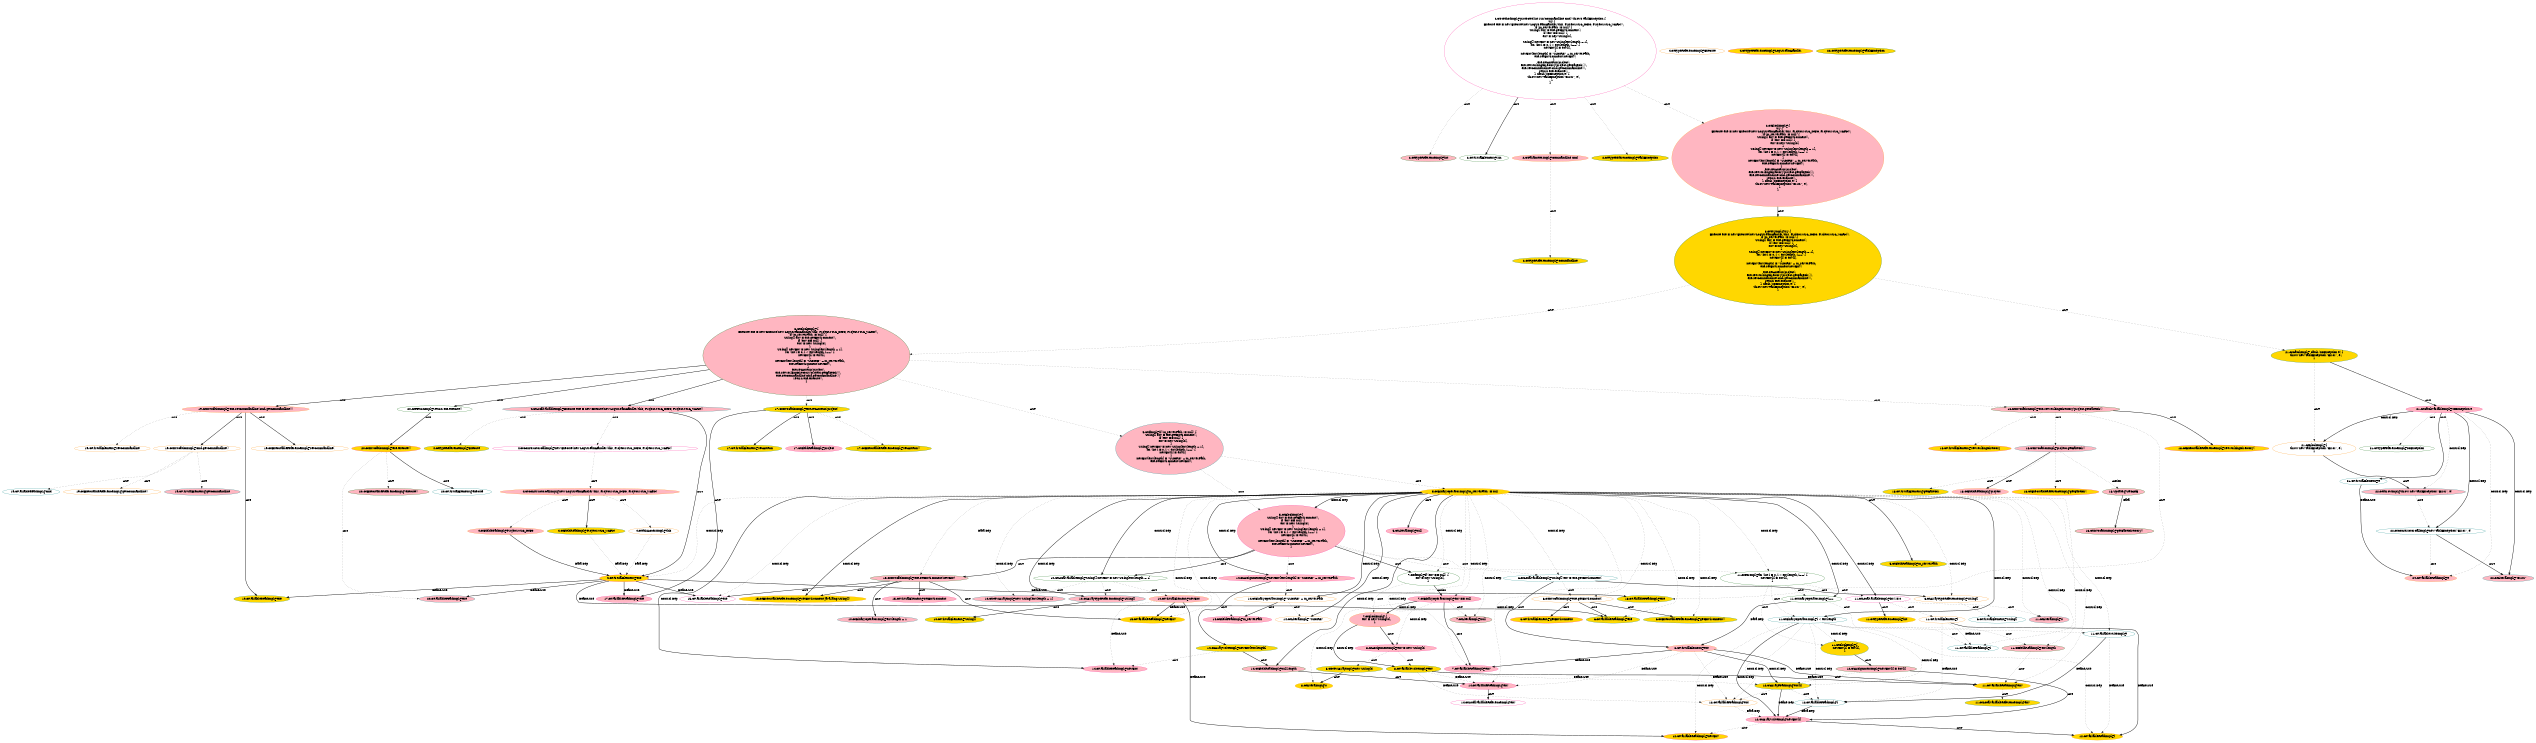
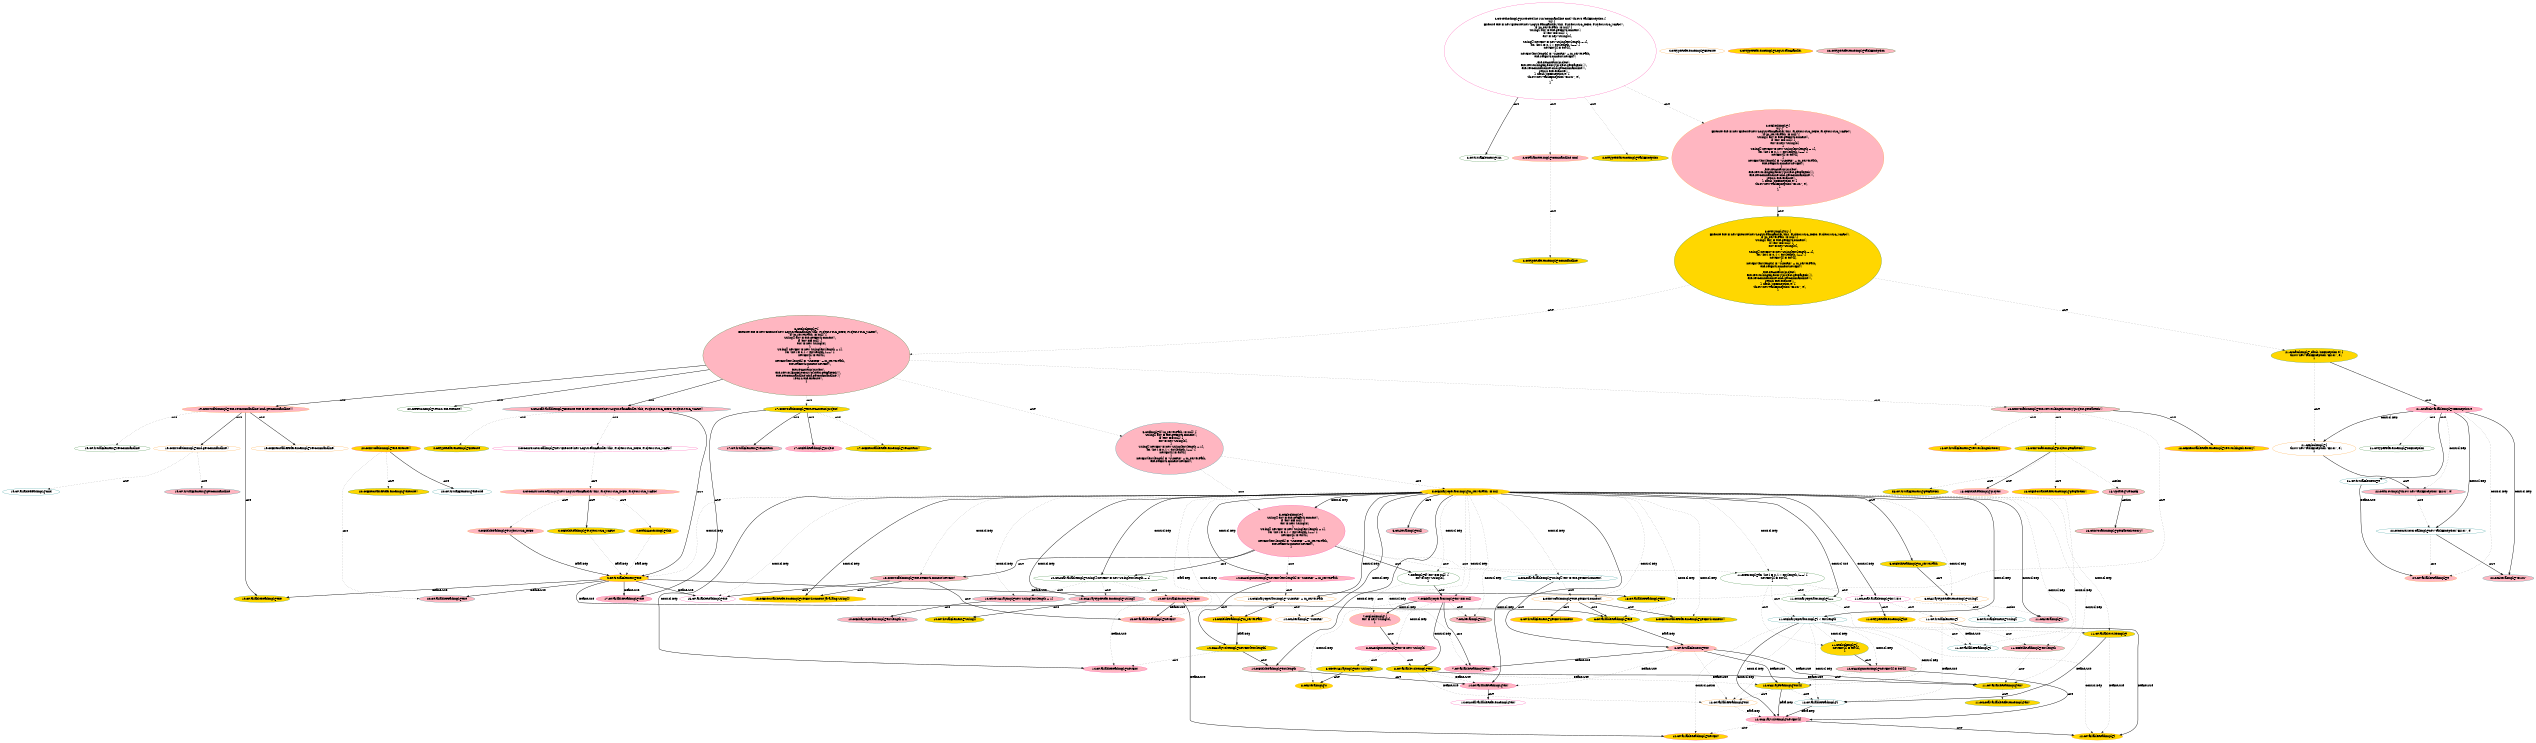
(1856, 51) -> (1856, 51)
(1428, 158) -> none
(411, 428) -> none
(112, 448) -> (112, 448)
(750, 448) -> (750, 448)
(2055, 448) -> (2055, 448)
(112, 492) -> none
(389, 492) -> (389, 492)
(1916, 492) -> (1916, 492)
(1946, 499) -> (1946, 499)
(2126, 500) -> (2126, 500)
(654, 531) -> (654, 531)
(984, 531) -> (984, 531)
(1407, 531) -> (1407, 531)
(1840, 564) -> (1840, 564)
(1184, 578) -> (1184, 578)
(1760, 586) -> (1932, 581)
(1602, 588) -> (1602, 588)
(1442, 590) -> (1442, 590)
(877, 592) -> (939, 607)
(919, 599) -> none
(2011, 607) -> (2011, 607)
(1746, 619) -> (1652, 634)
(1153, 620) -> (1153, 620)
(1237, 620) -> (1237, 620)
none -> (1237, 633)
none -> (1858, 634)
(2109, 634) -> (2109, 634)
(1343, 660) -> (1434, 637)
(1274, 669) -> (1274, 669)
(1777, 669) -> (1777, 669)
(1705, 686) -> (1705, 686)
(2002, 686) -> (2002, 686)
(1786, 703) -> (1786, 703)
